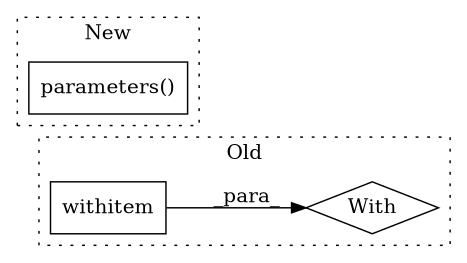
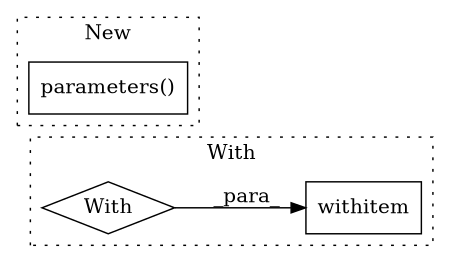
(245, 154) -> (232, 154)
(229, 208) -> (233, 208)
